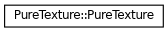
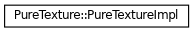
(84, 16) -> (97, 16)
